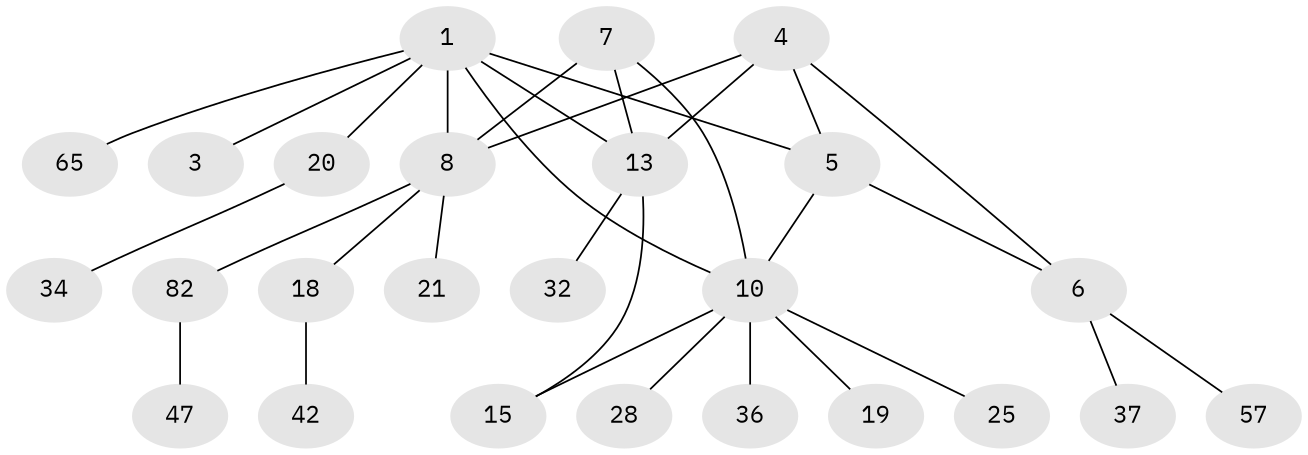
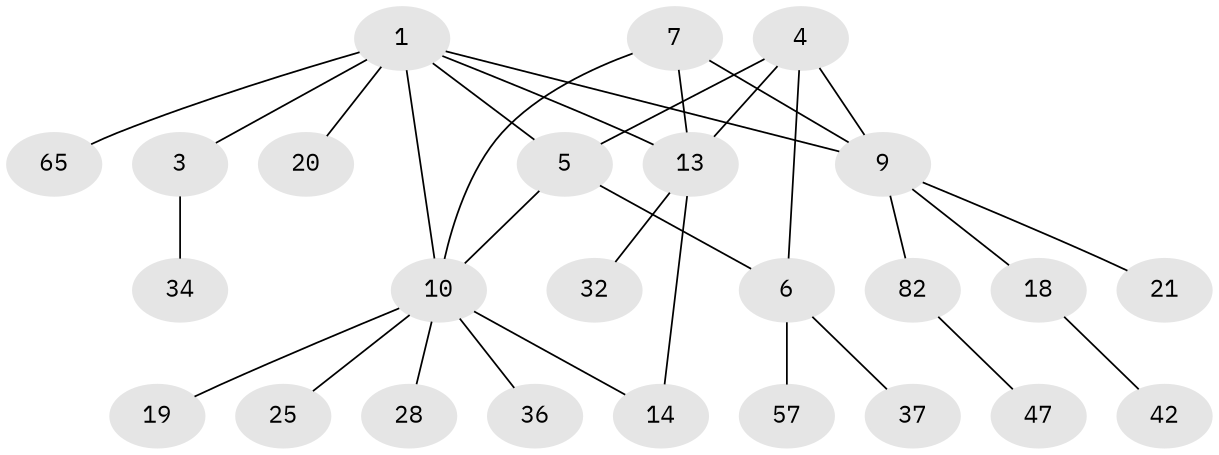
(448, 164) -> (883, 164)
(188, 227) -> (180, 227)
(498, 416) -> (661, 416)
